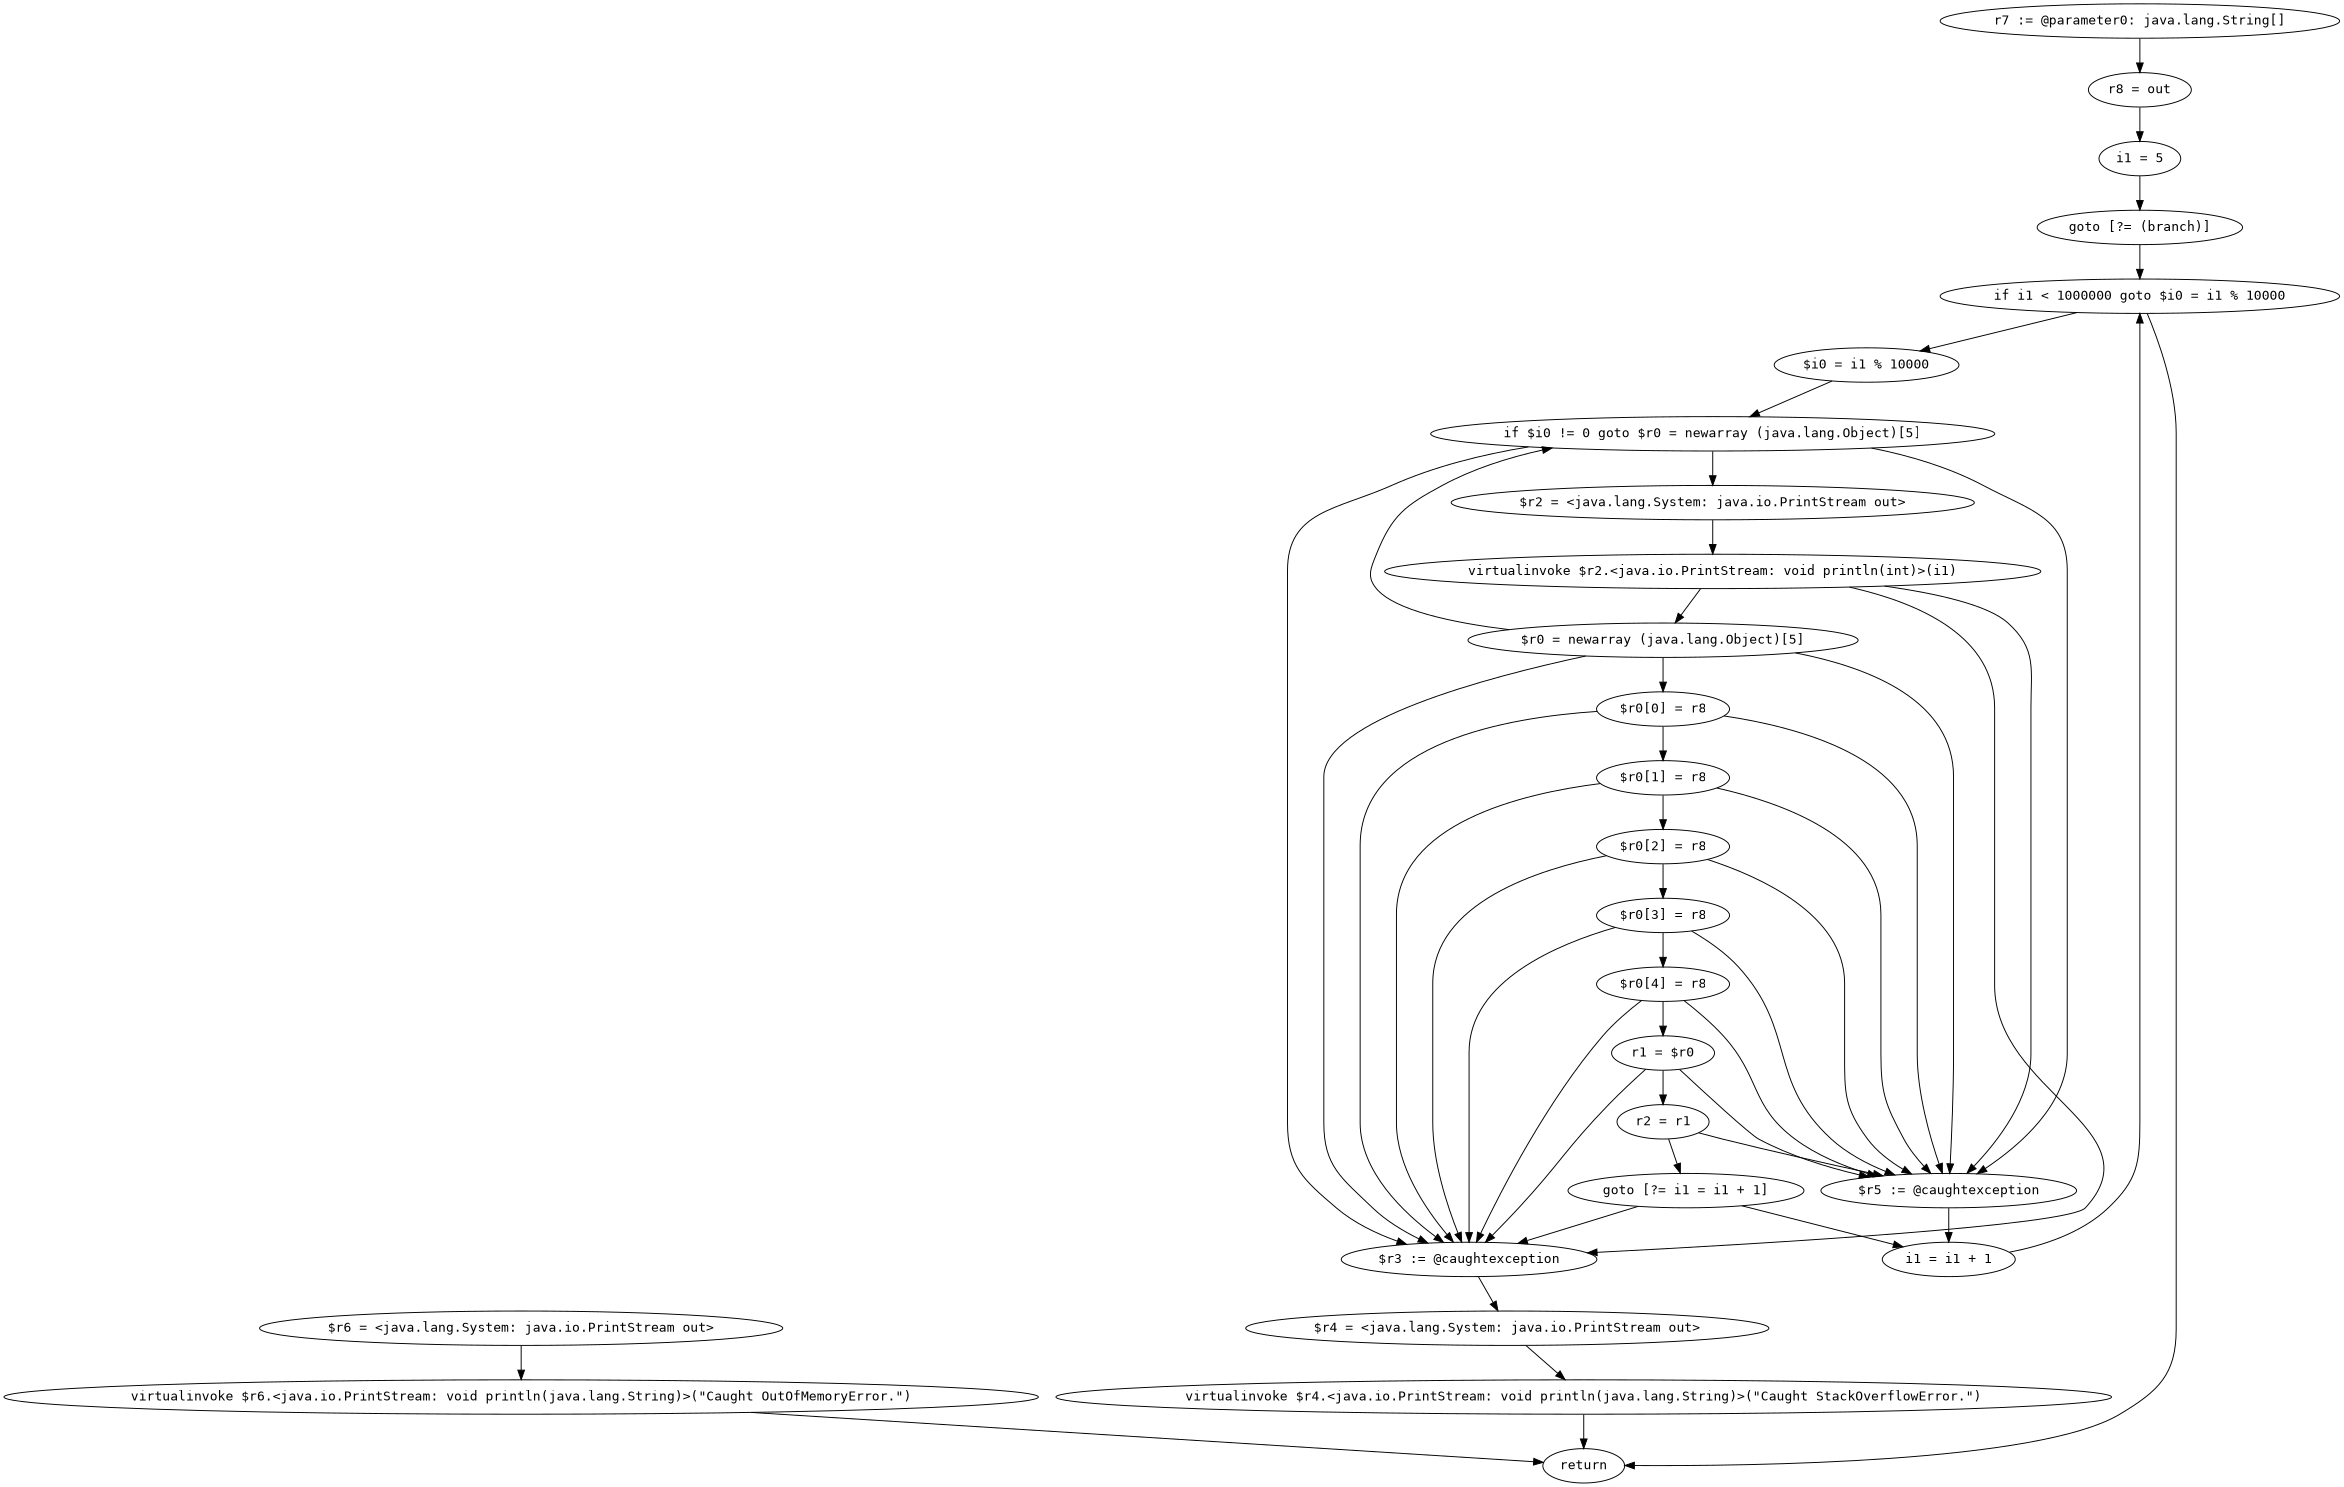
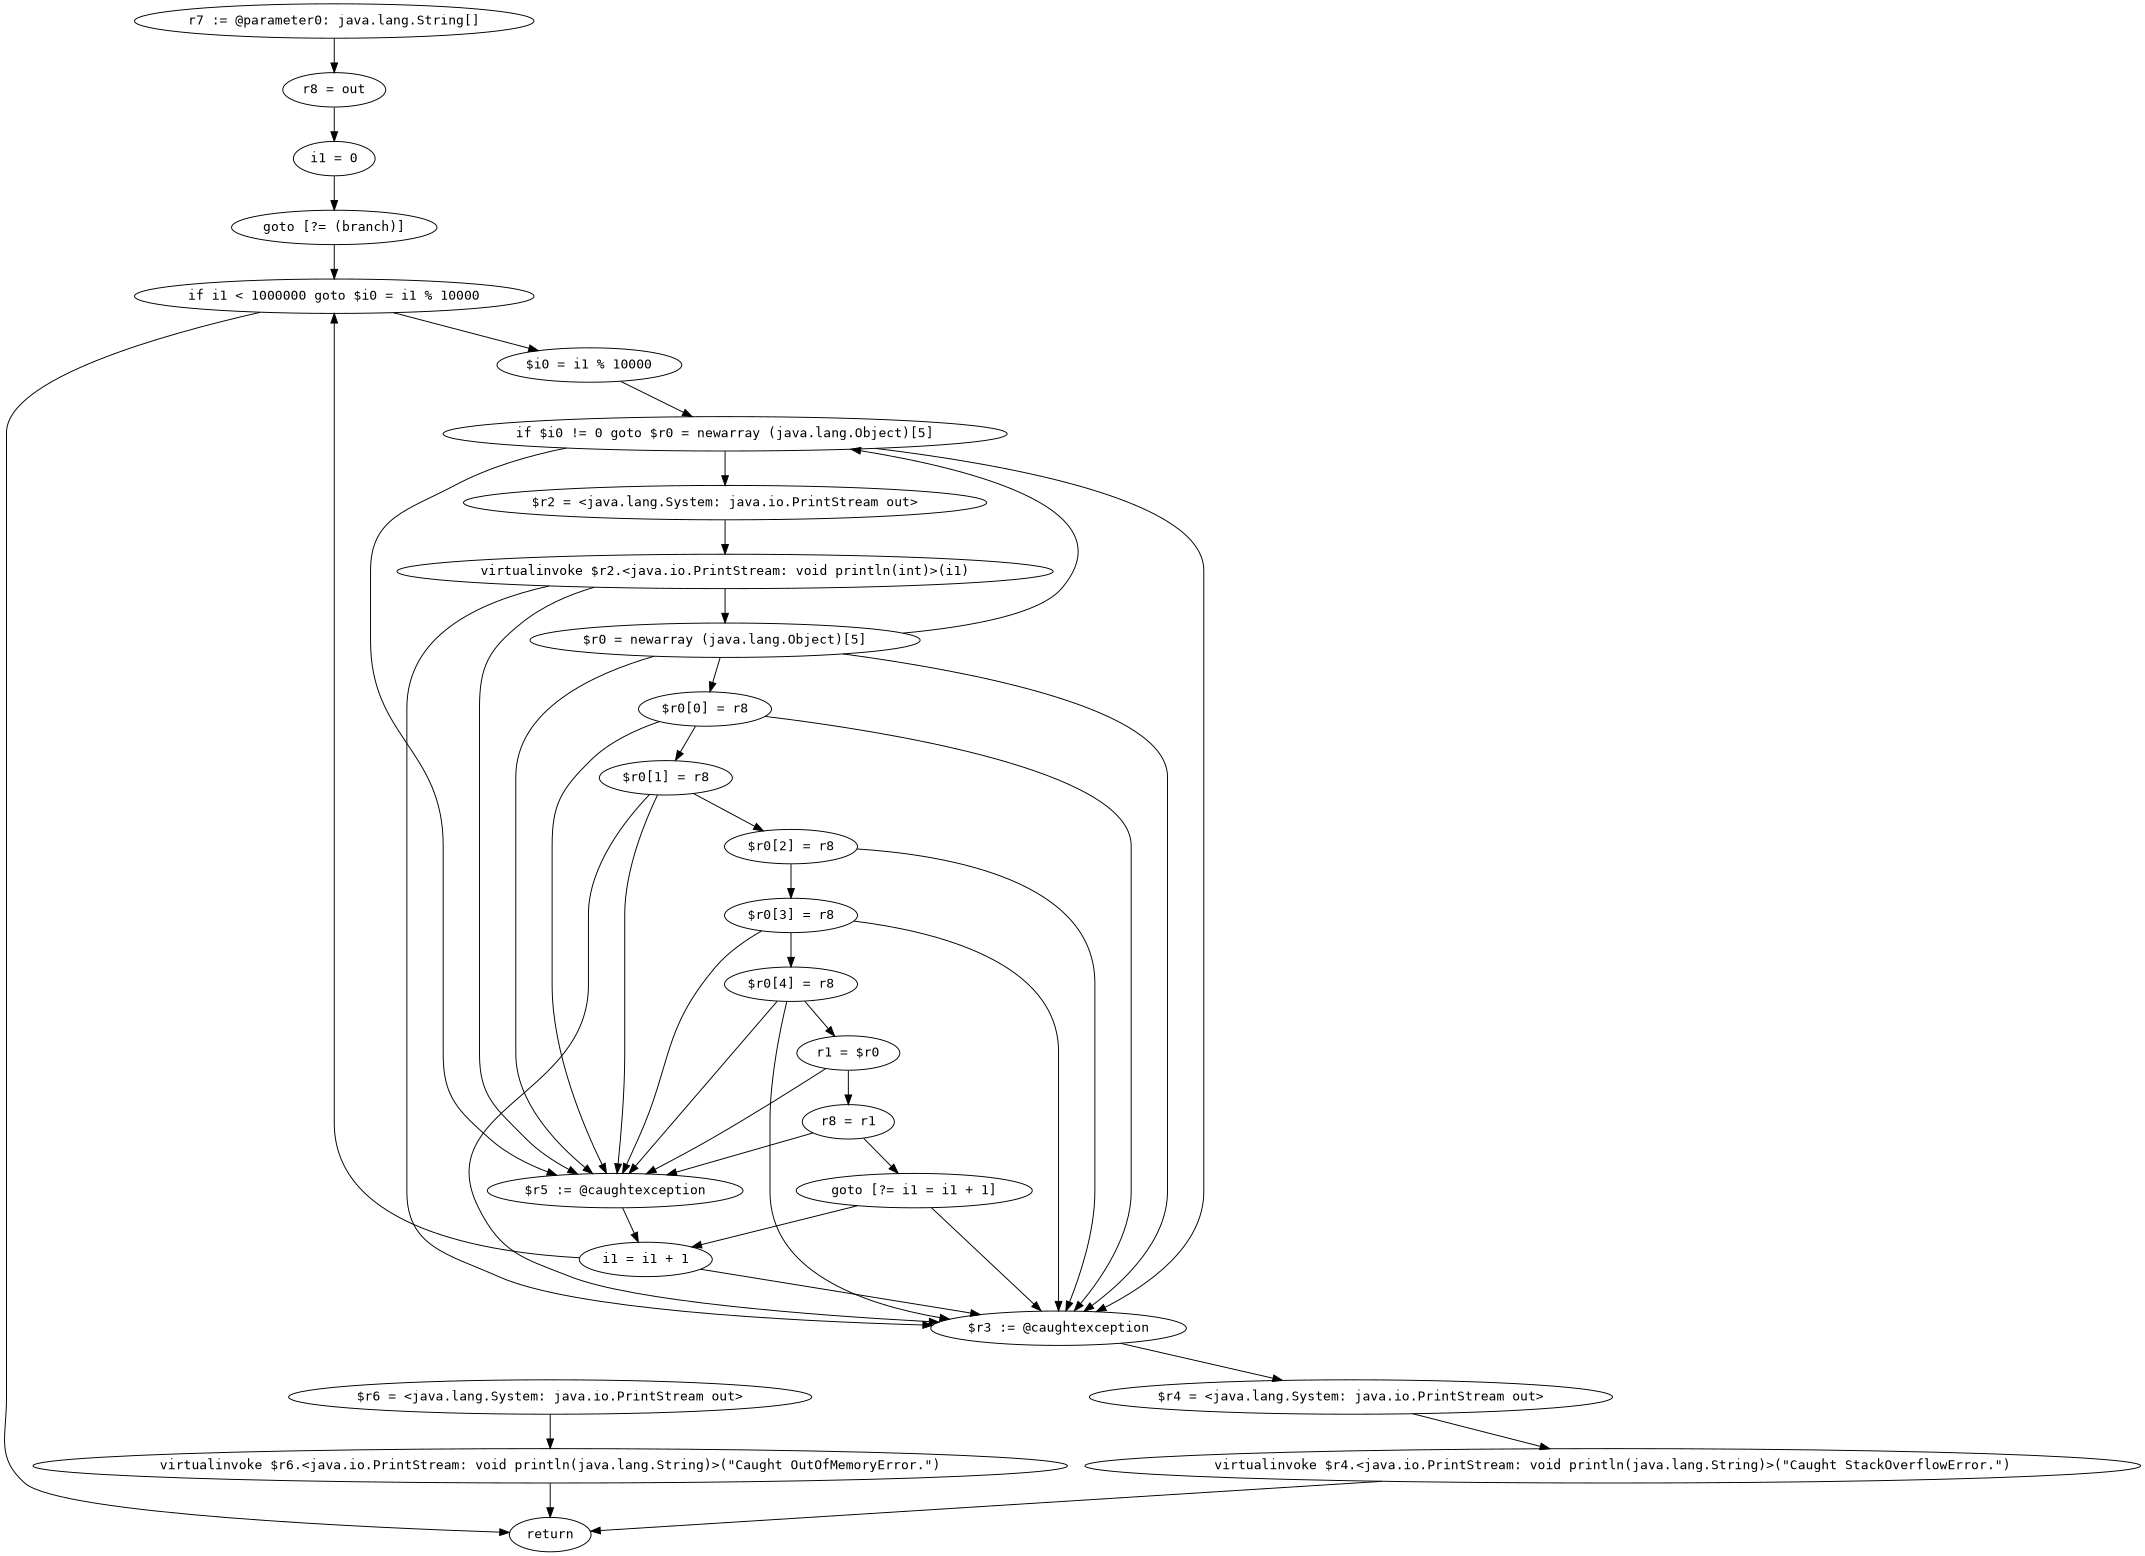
(2140, 159) -> (334, 159)
(1845, 989) -> none
(1663, 1122) -> (848, 1122)
(1567, 1151) -> (836, 1291)
